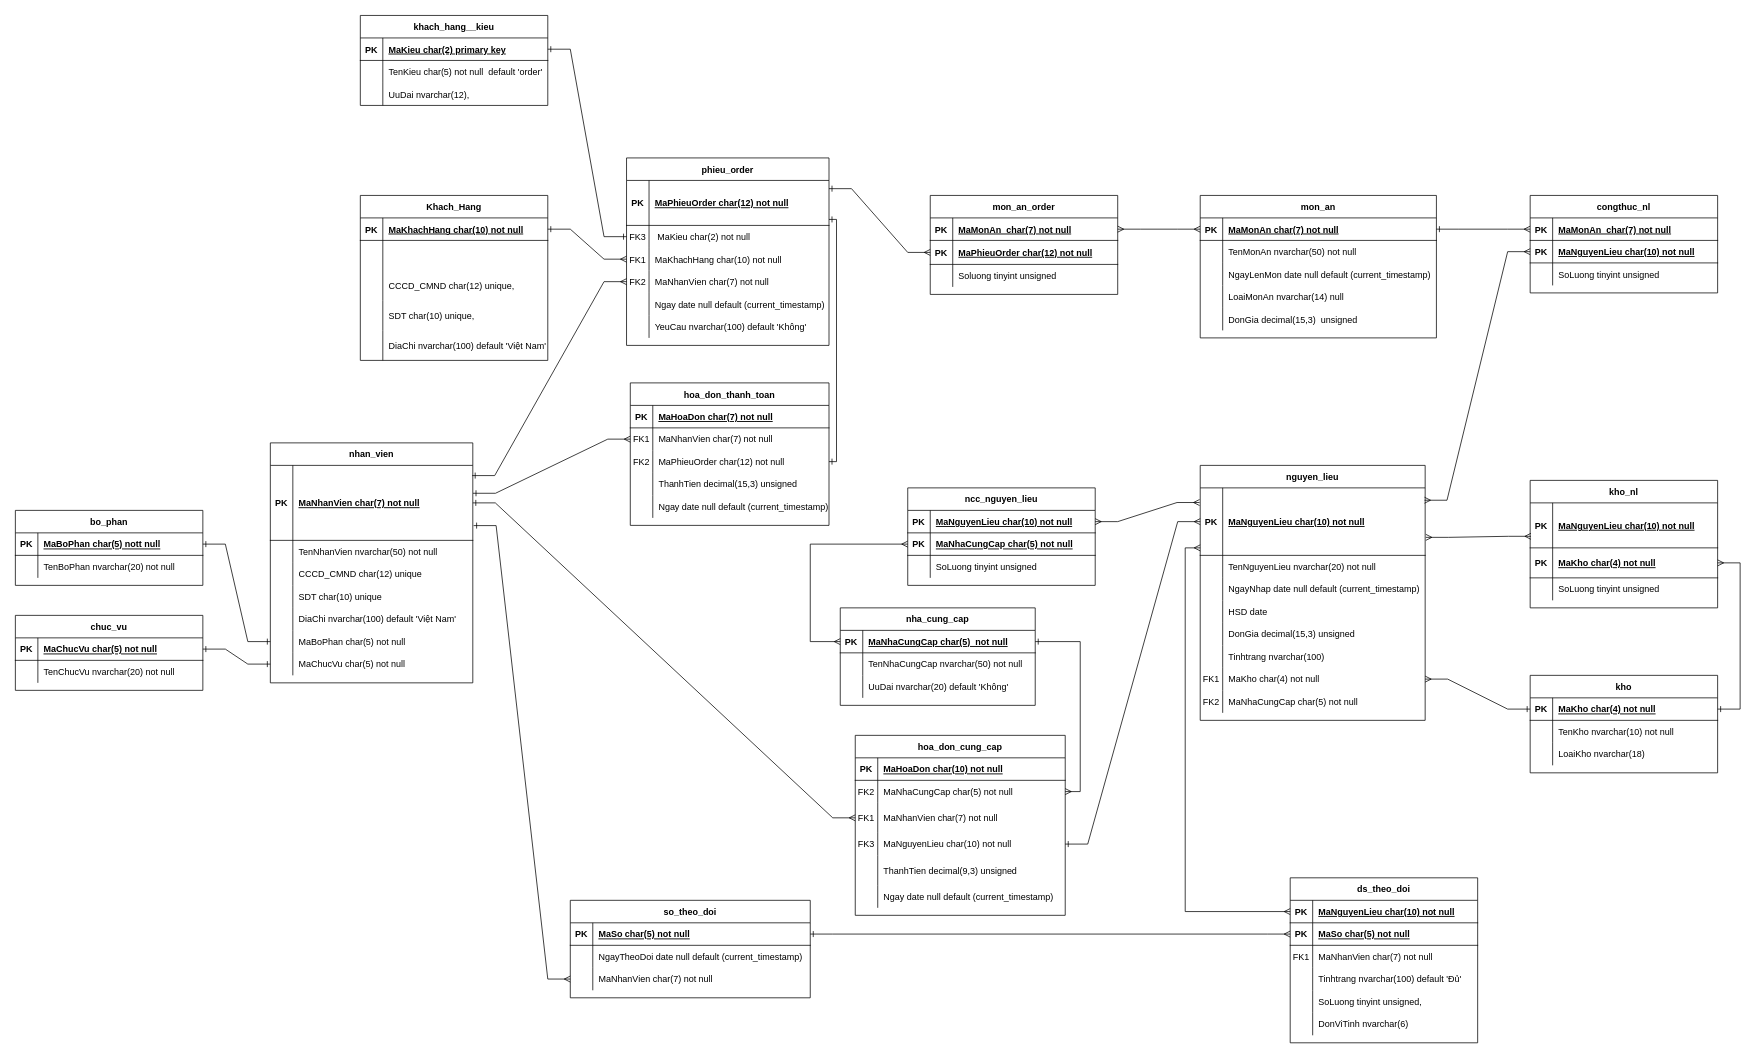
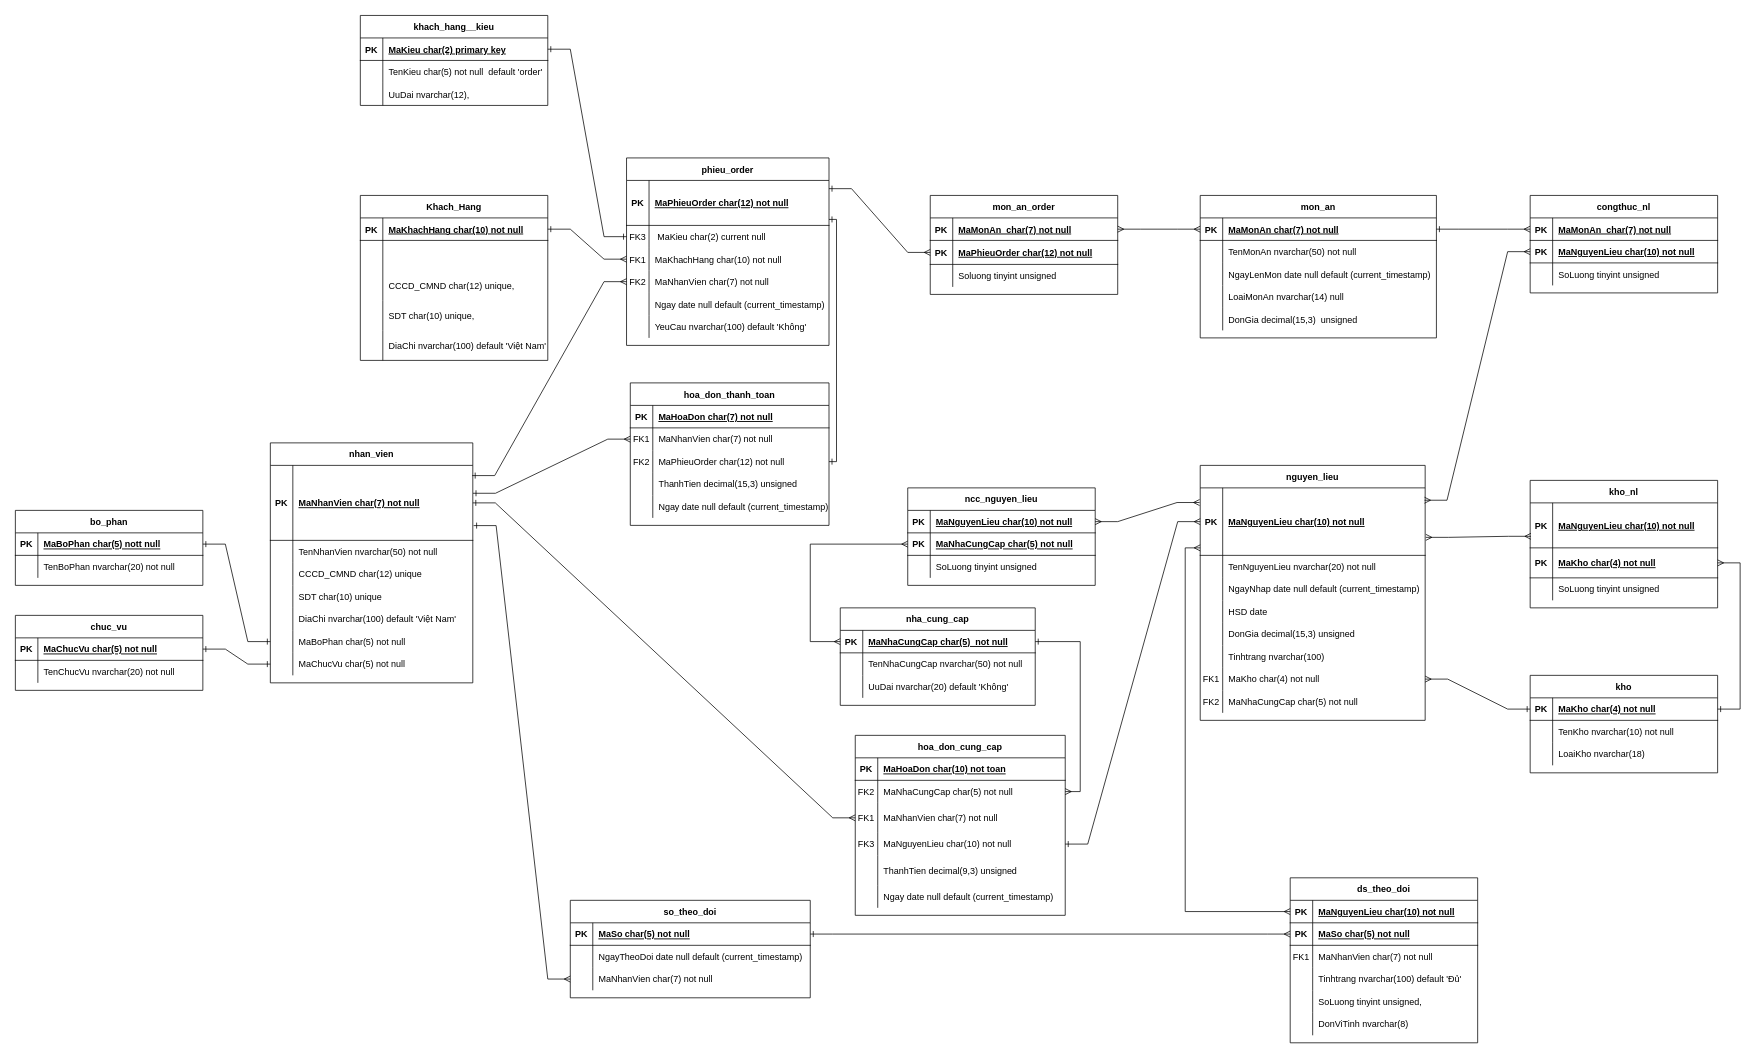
(706, 237) -> (716, 237)
(943, 770) -> (946, 770)
(1368, 1025) -> (1368, 1025)
